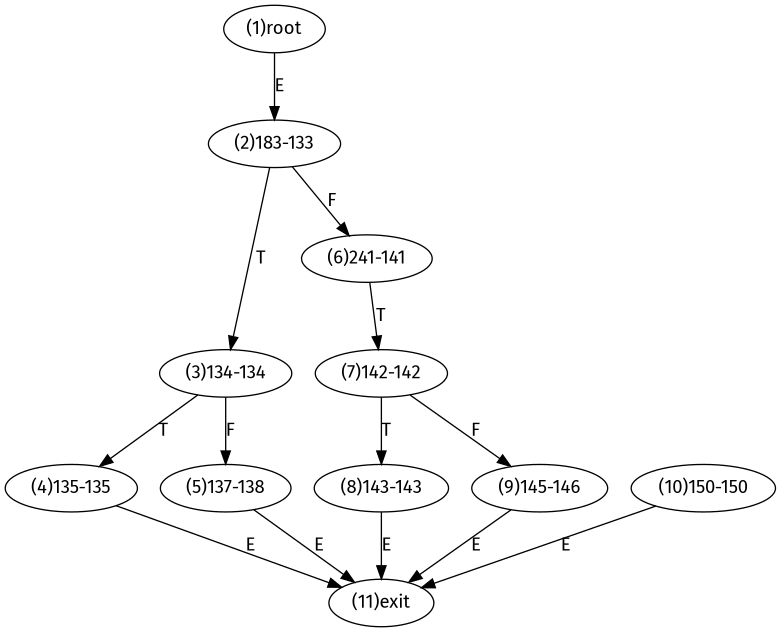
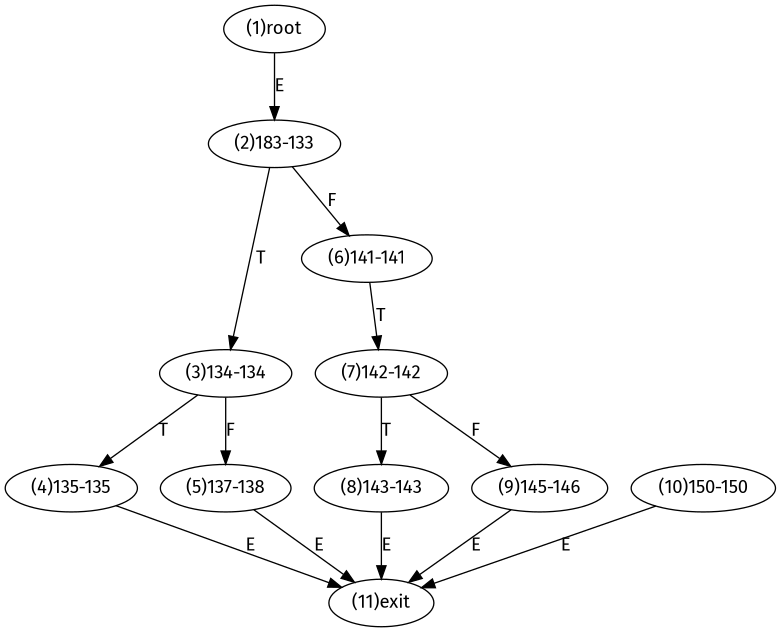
(367, 259) -> (367, 259)
